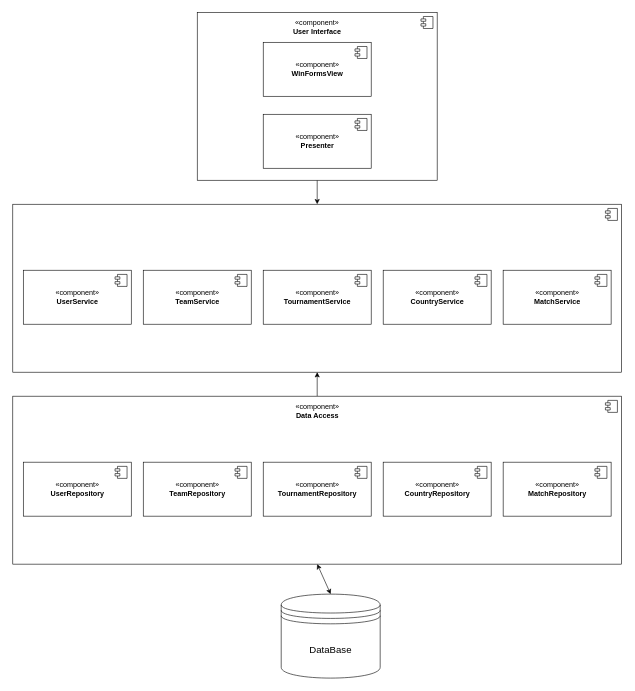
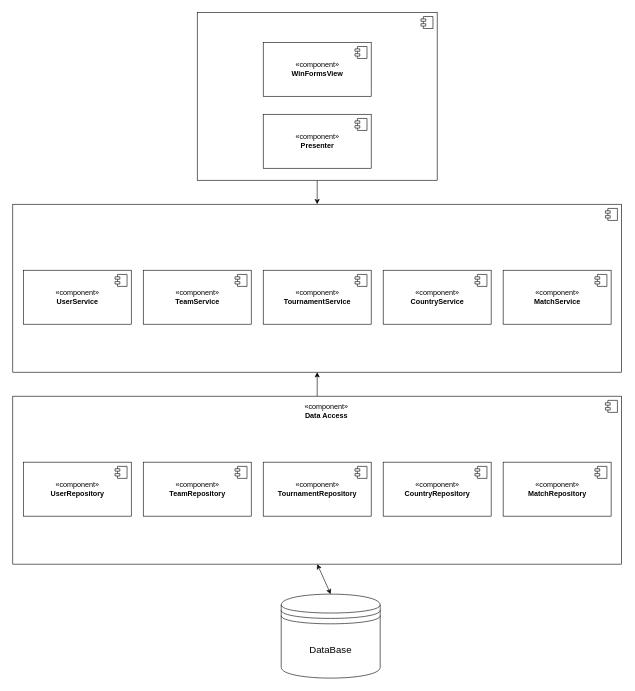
(317, 27) -> none
(317, 411) -> (326, 411)
